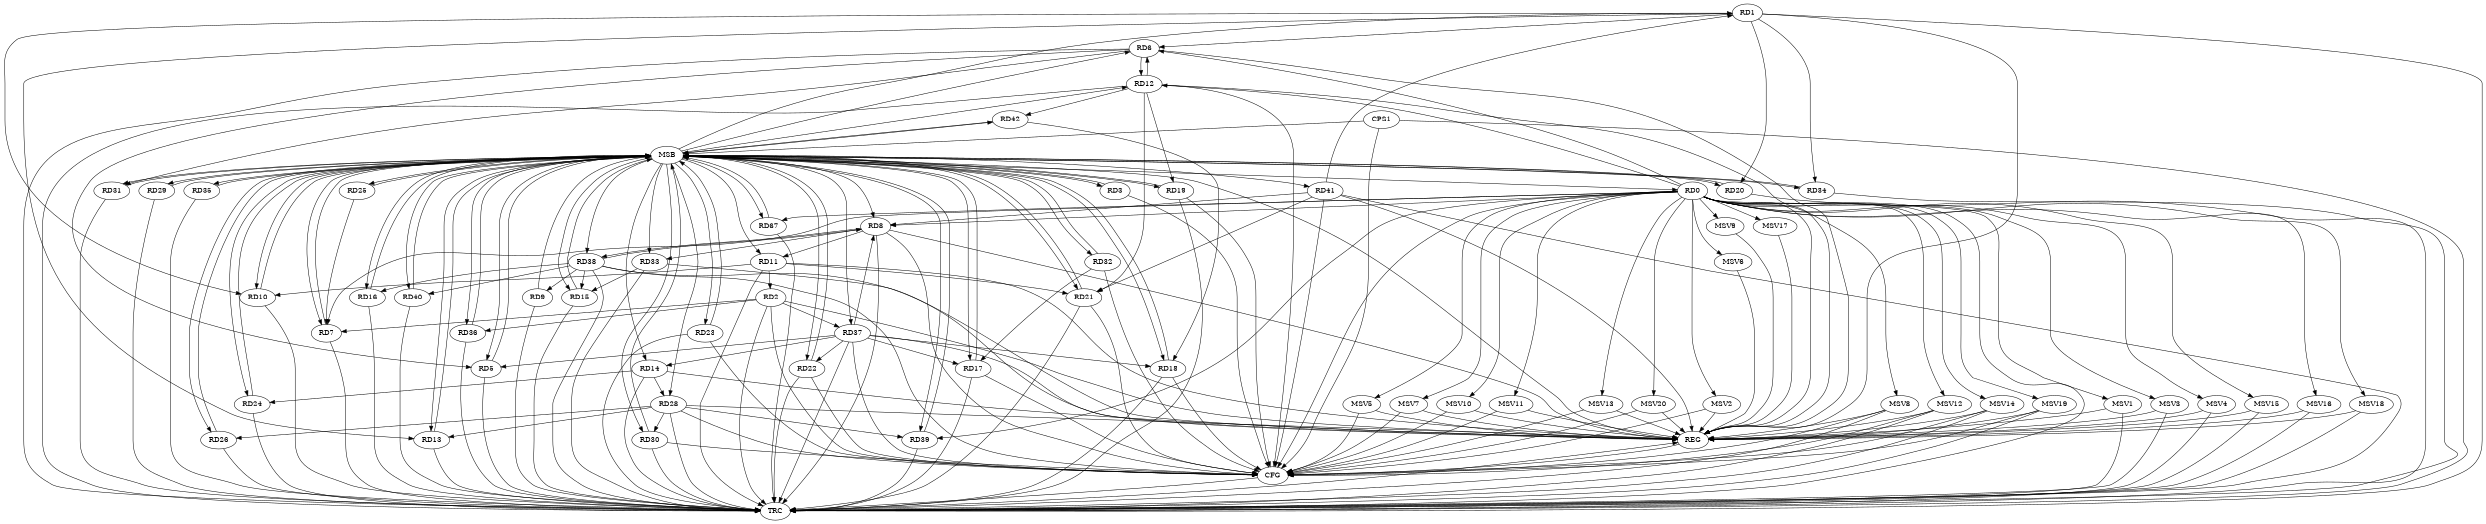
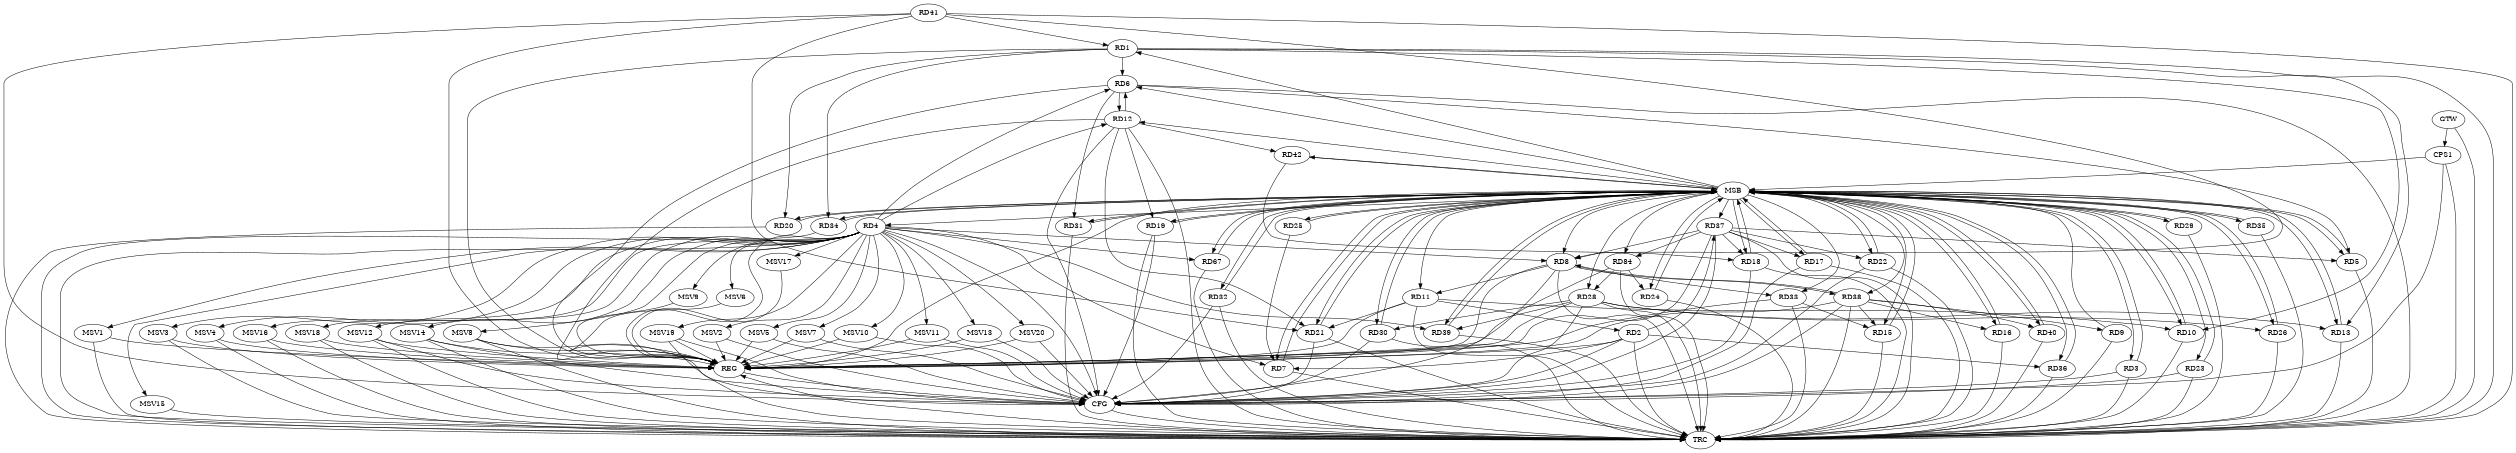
none -> (2448, 120)
(1056, 164) -> none
(1693, 191) -> (871, 226)
(1035, 310) -> (1425, 422)
(650, 369) -> (1622, 262)
(1983, 432) -> none
none -> (1935, 433)
